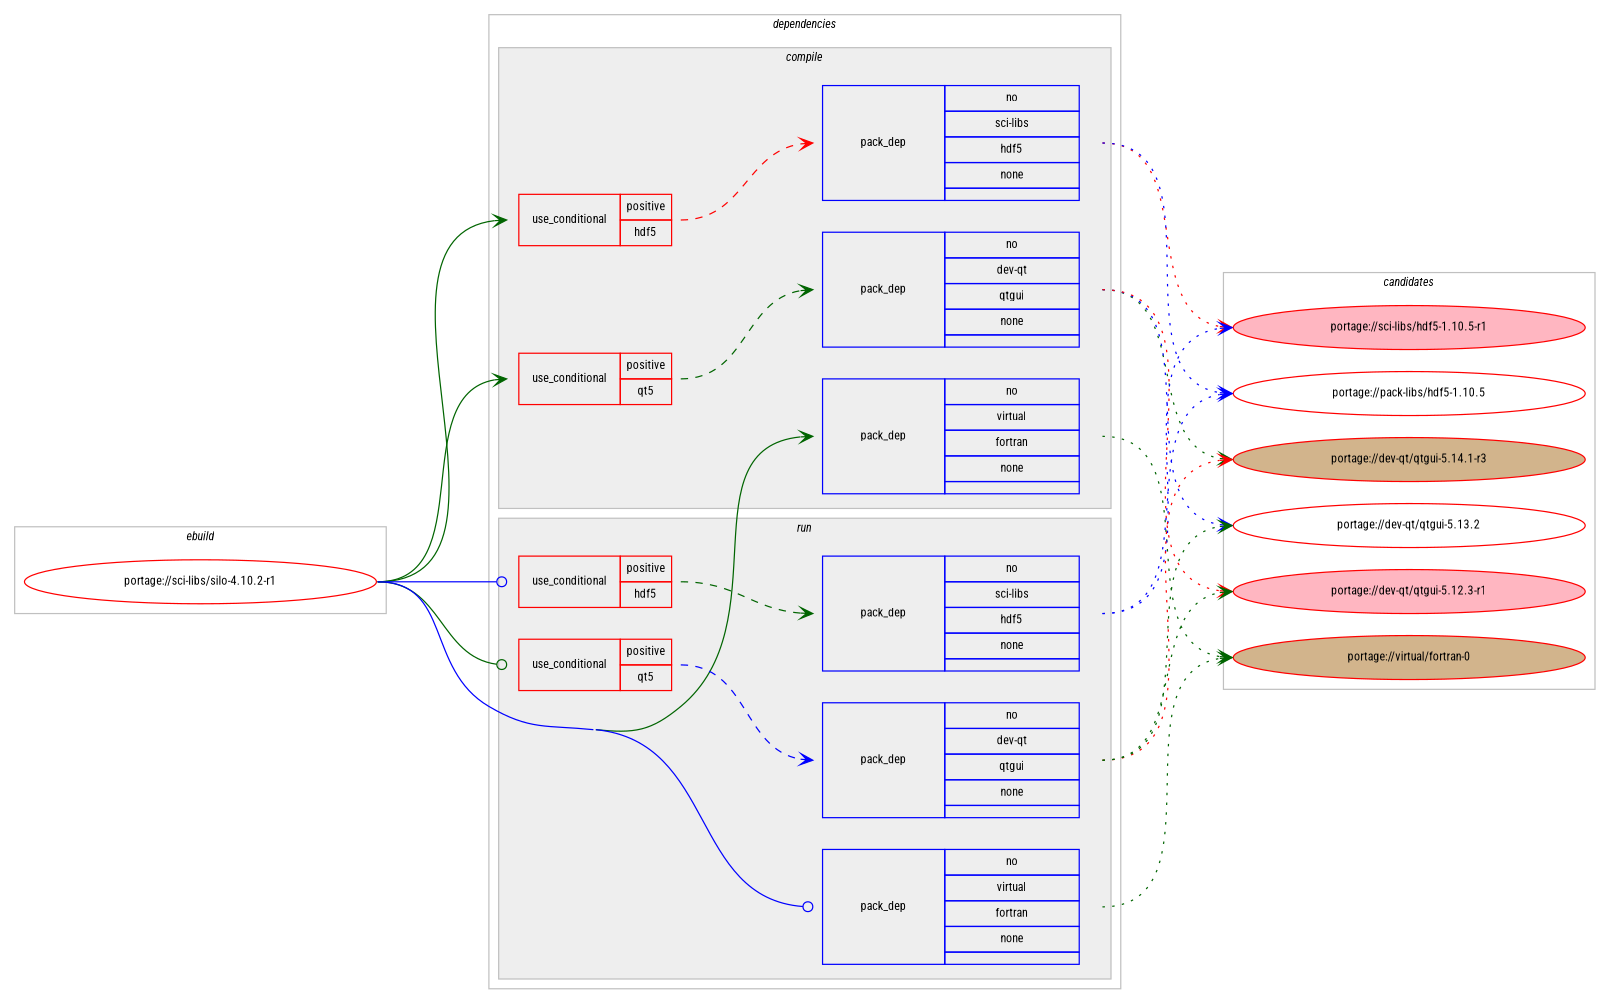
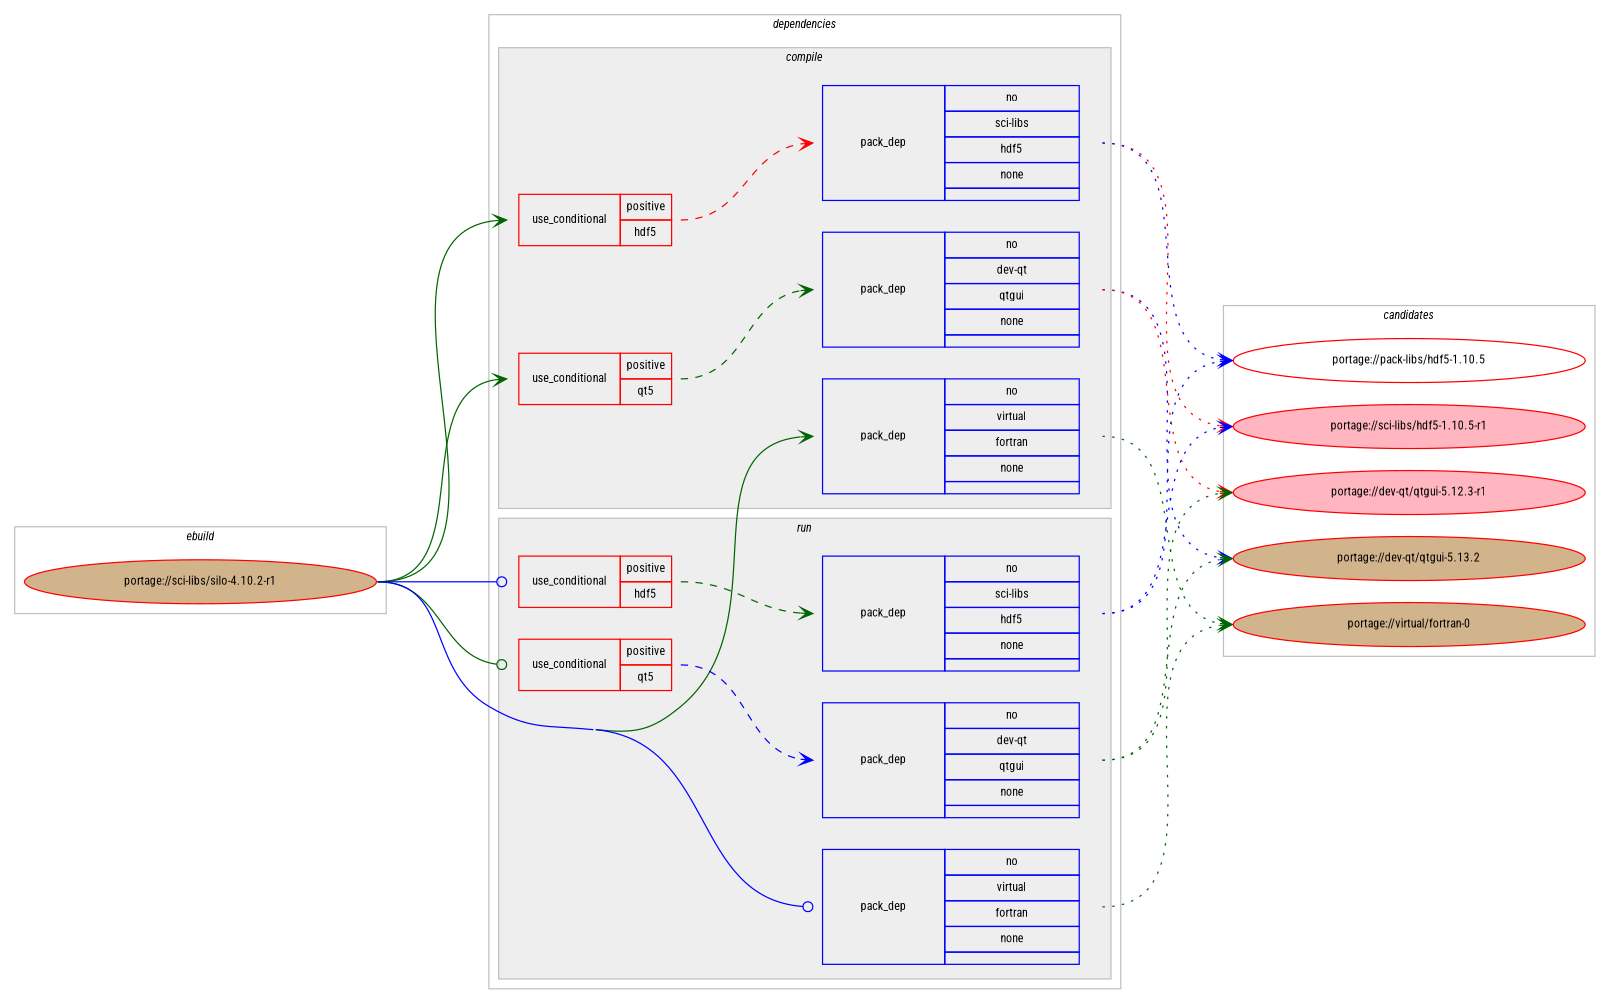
(1409, 460) -> none
(1409, 526) -> (1409, 559)
(200, 582) -> (200, 582)
